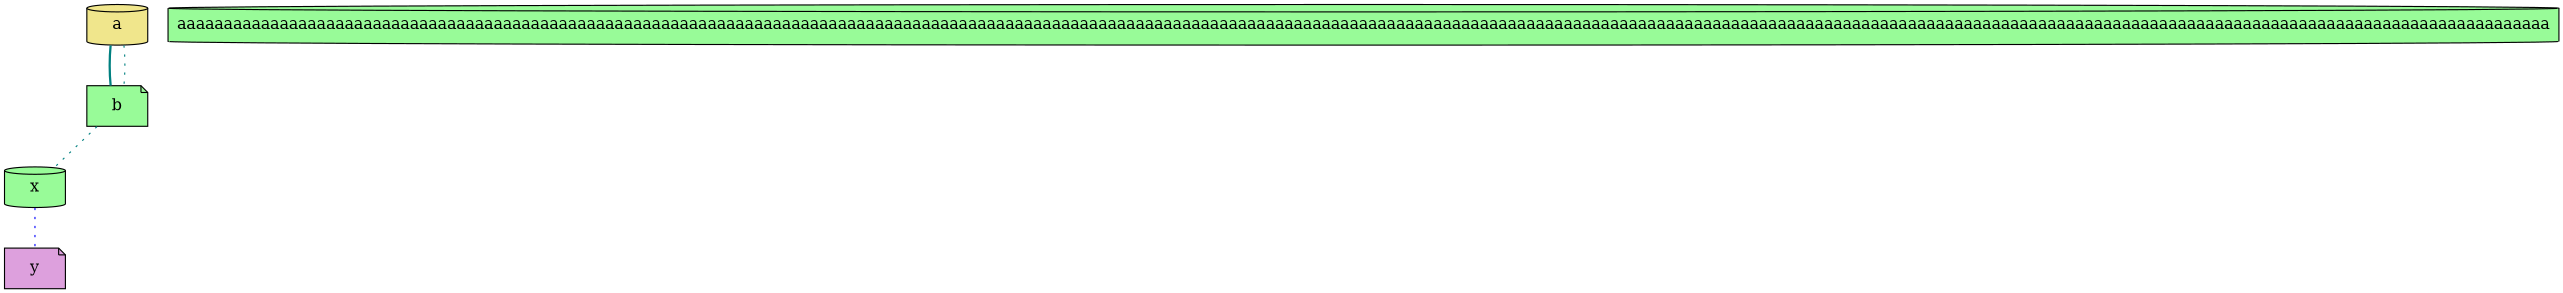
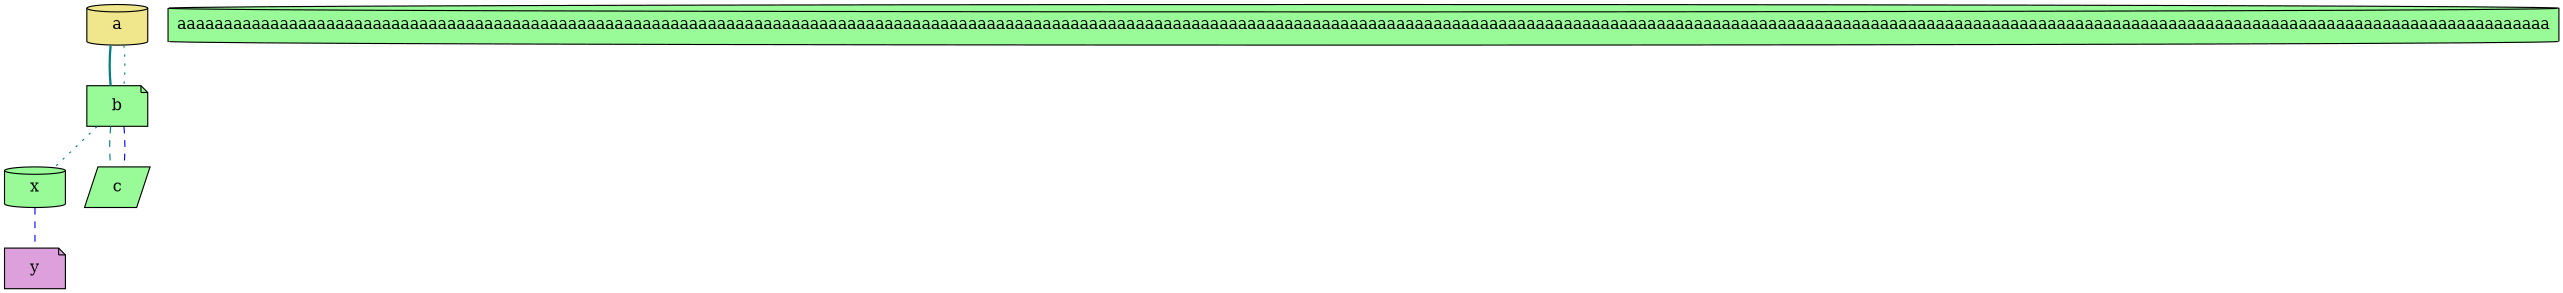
none -> (117, 187)
(35, 228) -> (35, 228)
